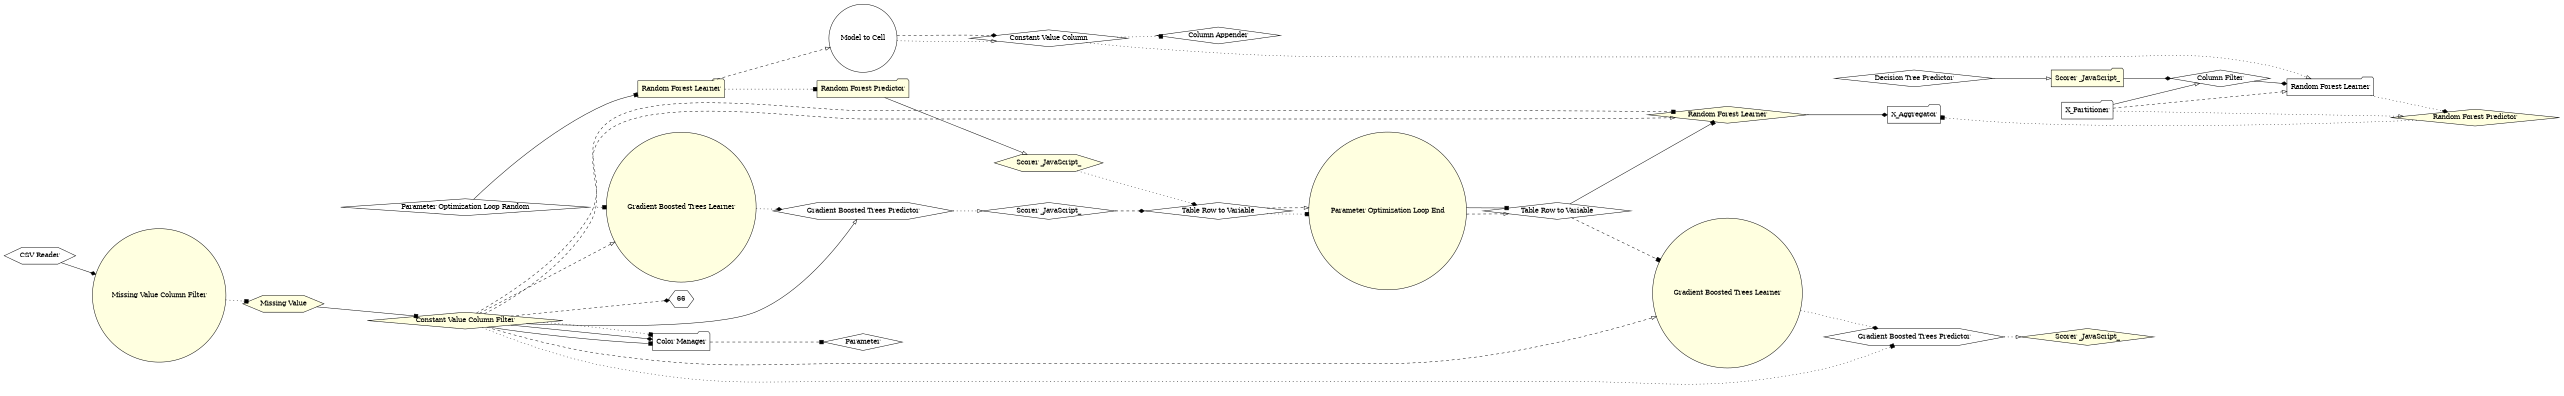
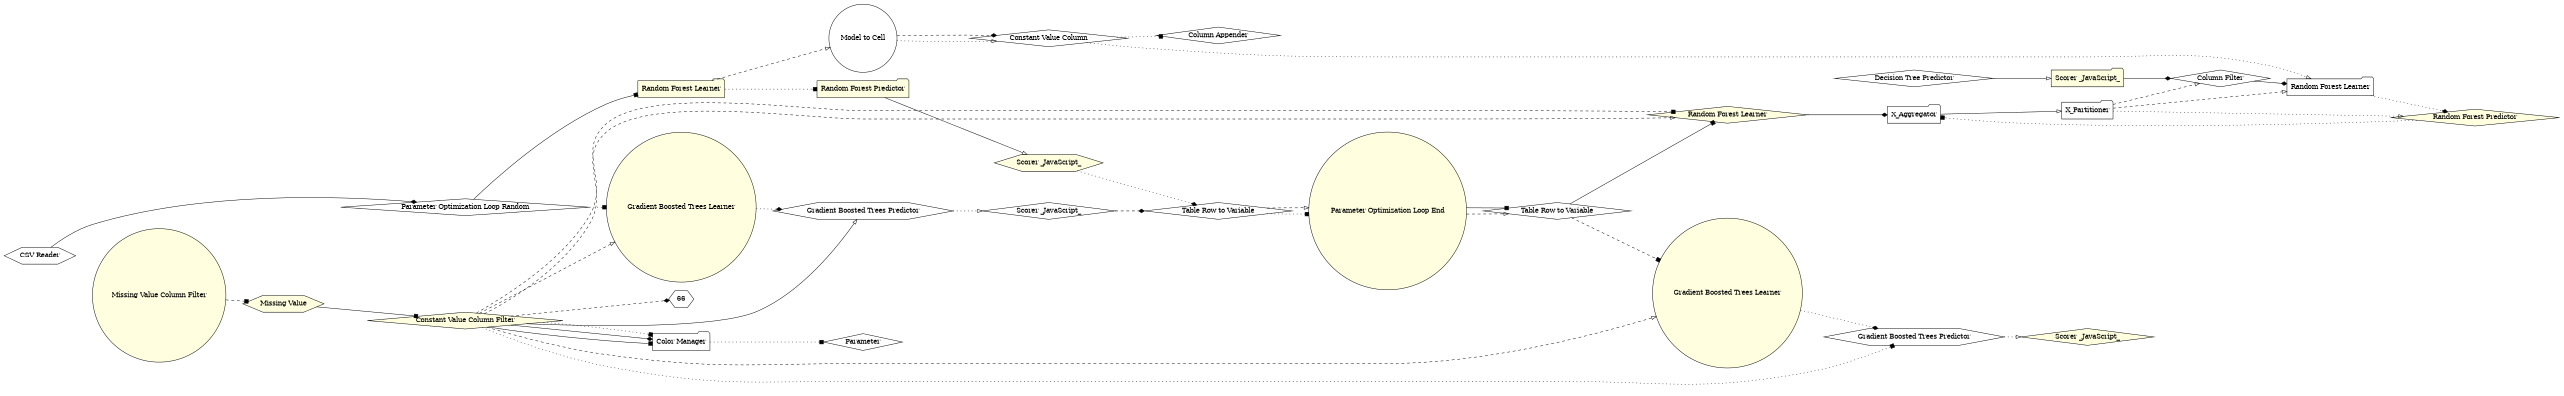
(2154, 94) -> (2154, 94)
none -> (1999, 113)
(76, 268) -> (227, 201)
(235, 301) -> (235, 301)
(764, 342) -> (764, 342)
